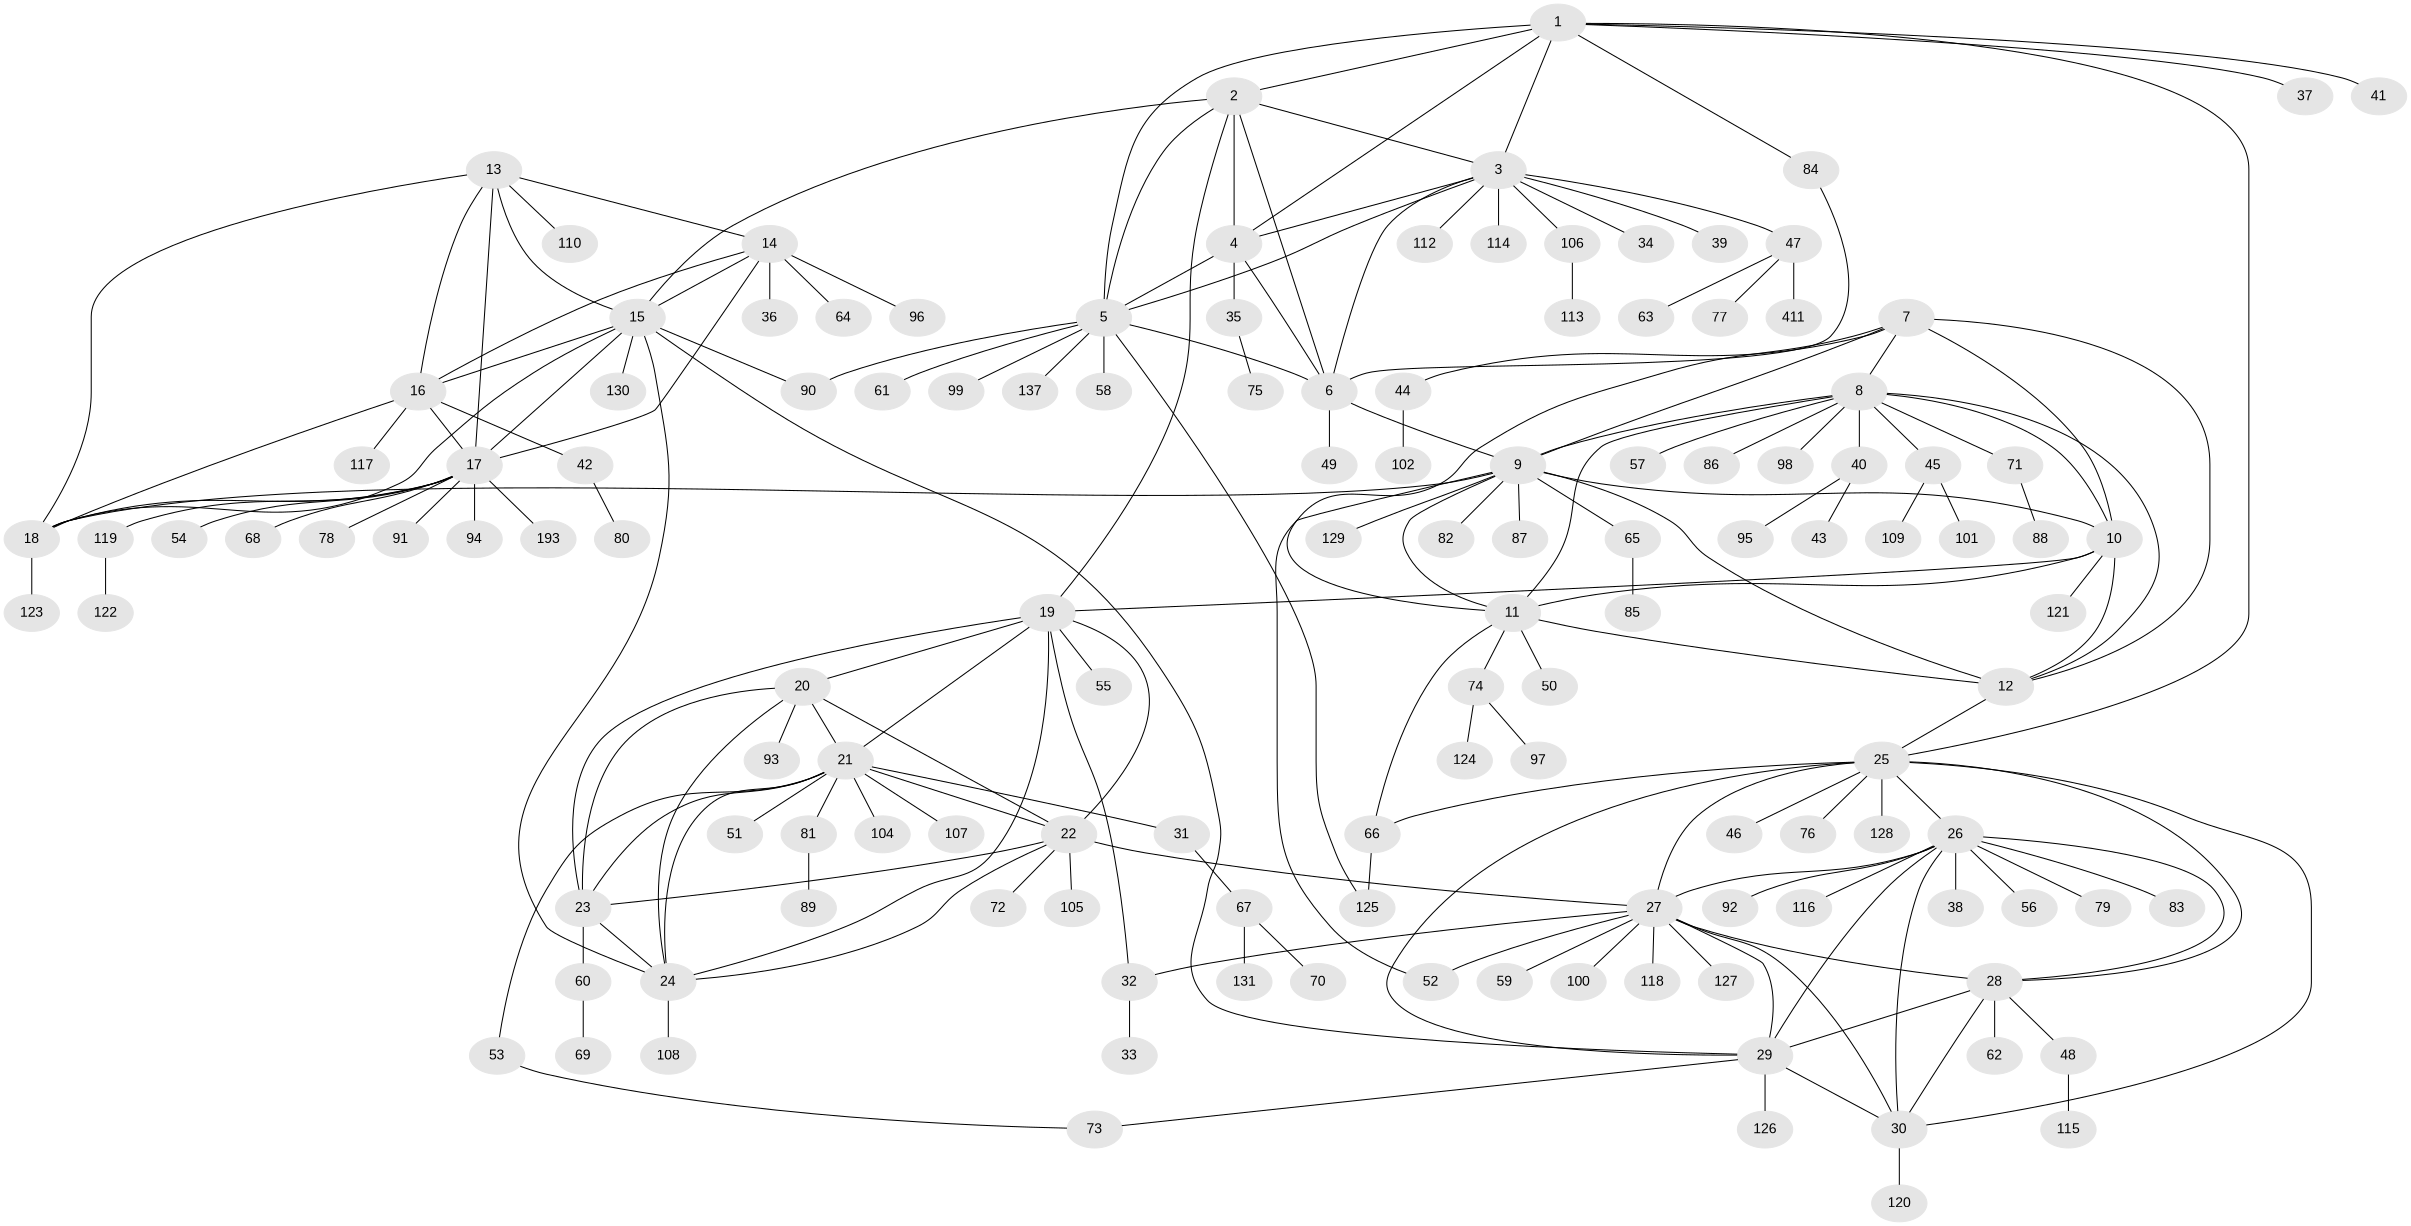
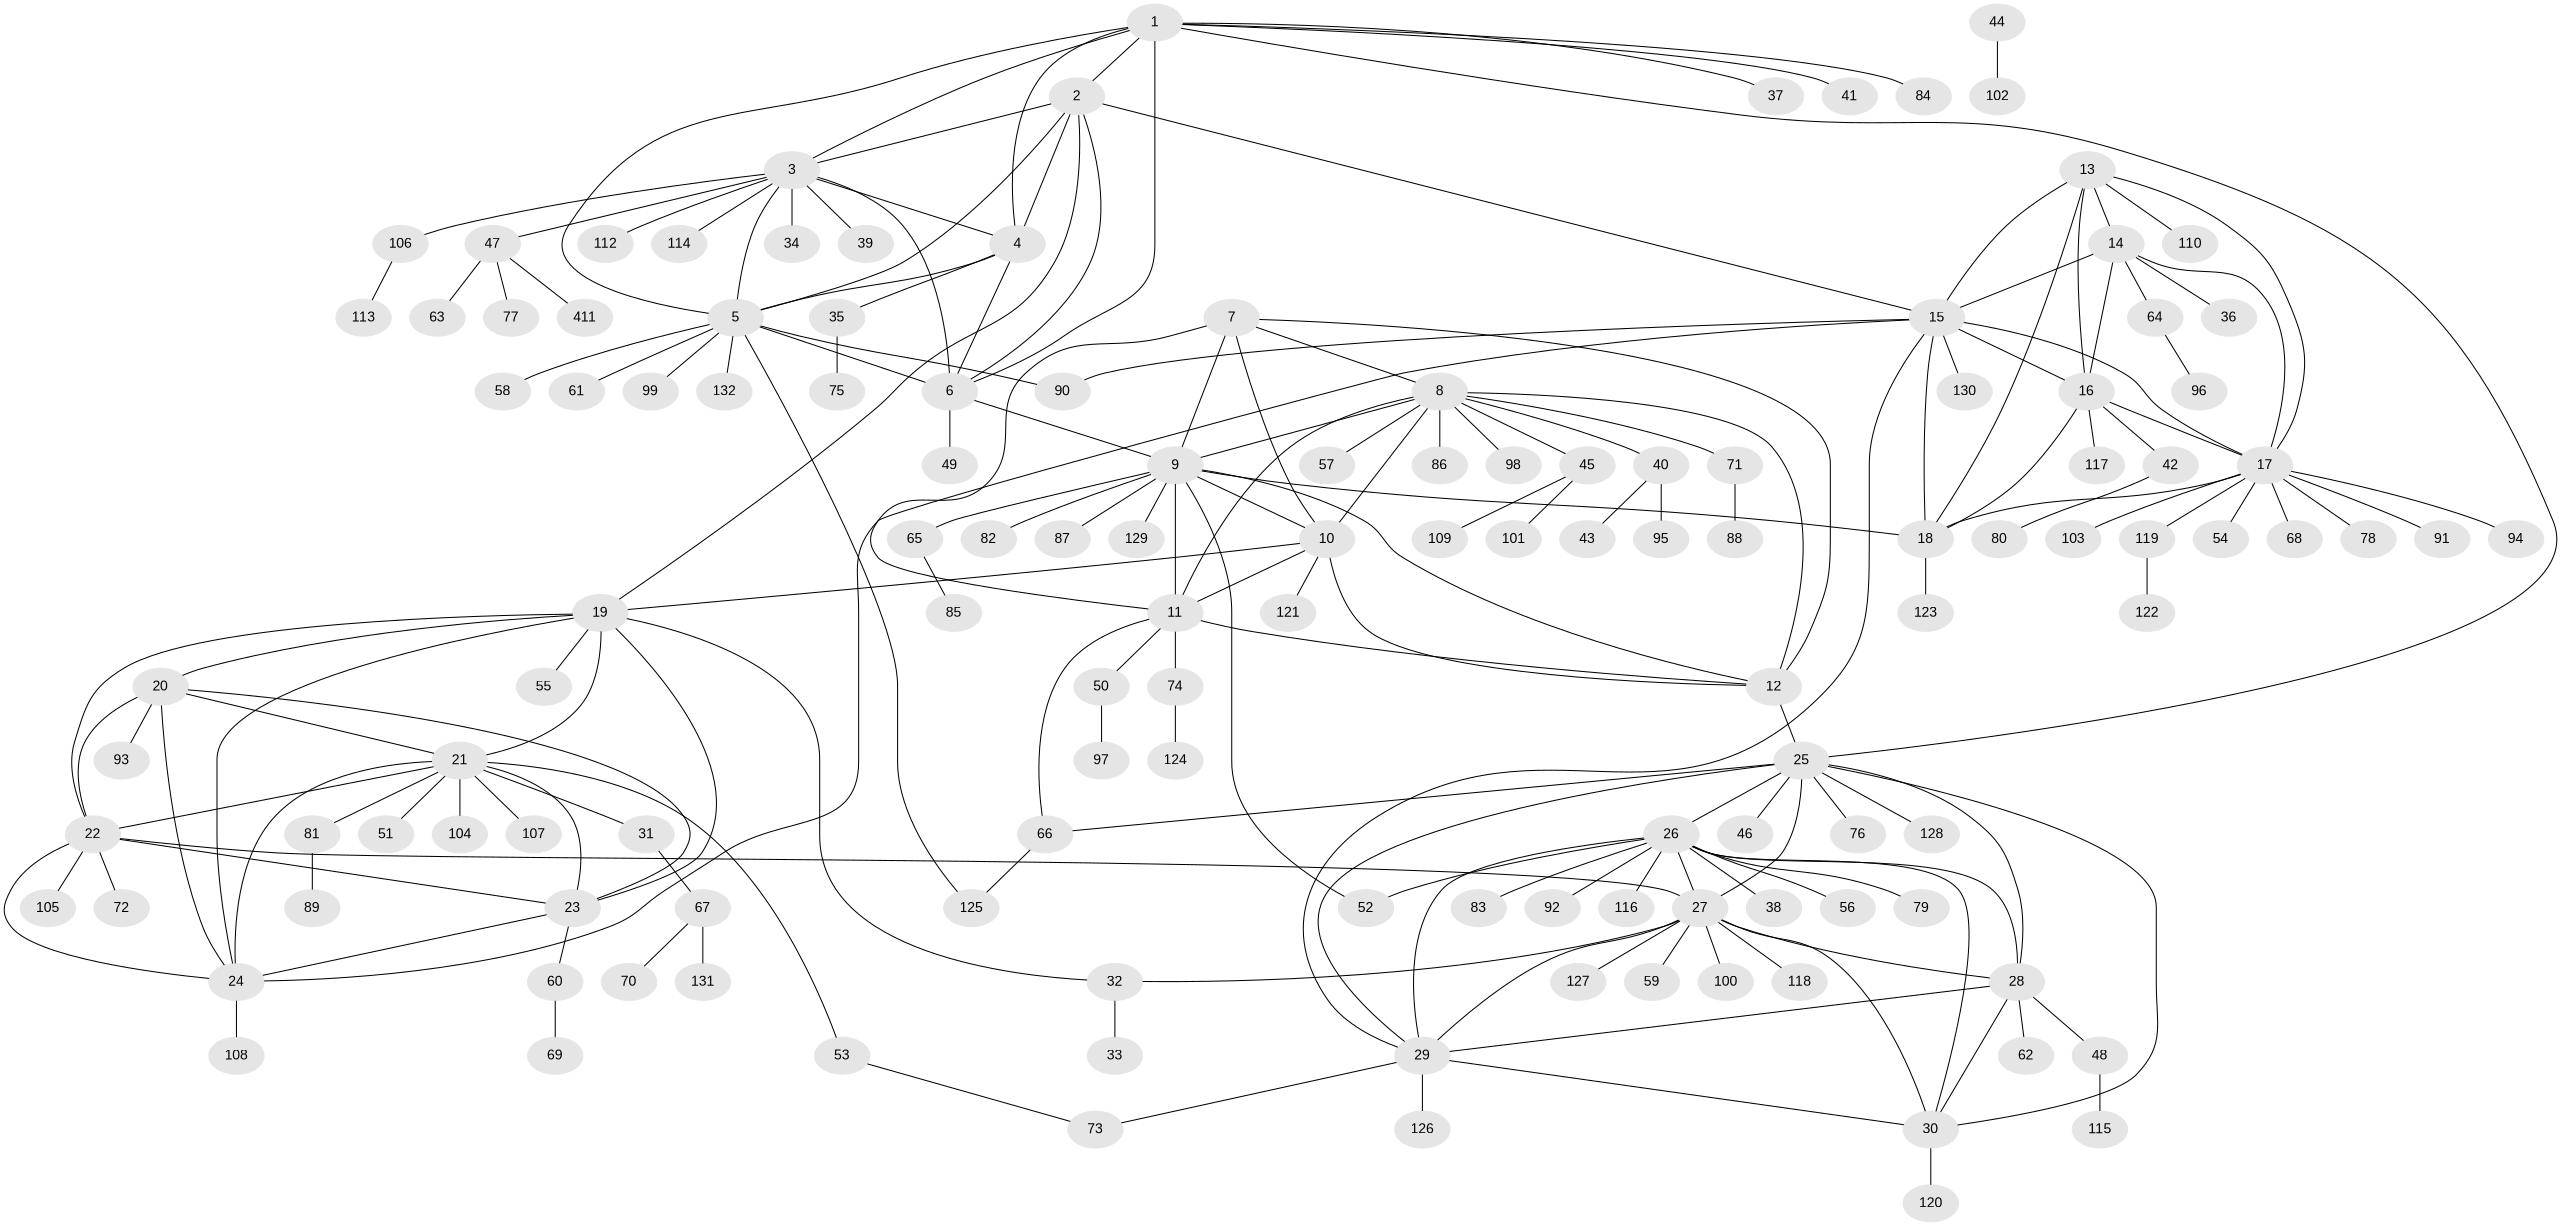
(844, 281) -> (2177, 355)
(1655, 355) -> none
(1670, 361) -> (1153, 262)
(1030, 392) -> (724, 392)
(548, 539) -> (2073, 539)
(1507, 724) -> (1102, 724)
(1540, 940) -> (1515, 863)
